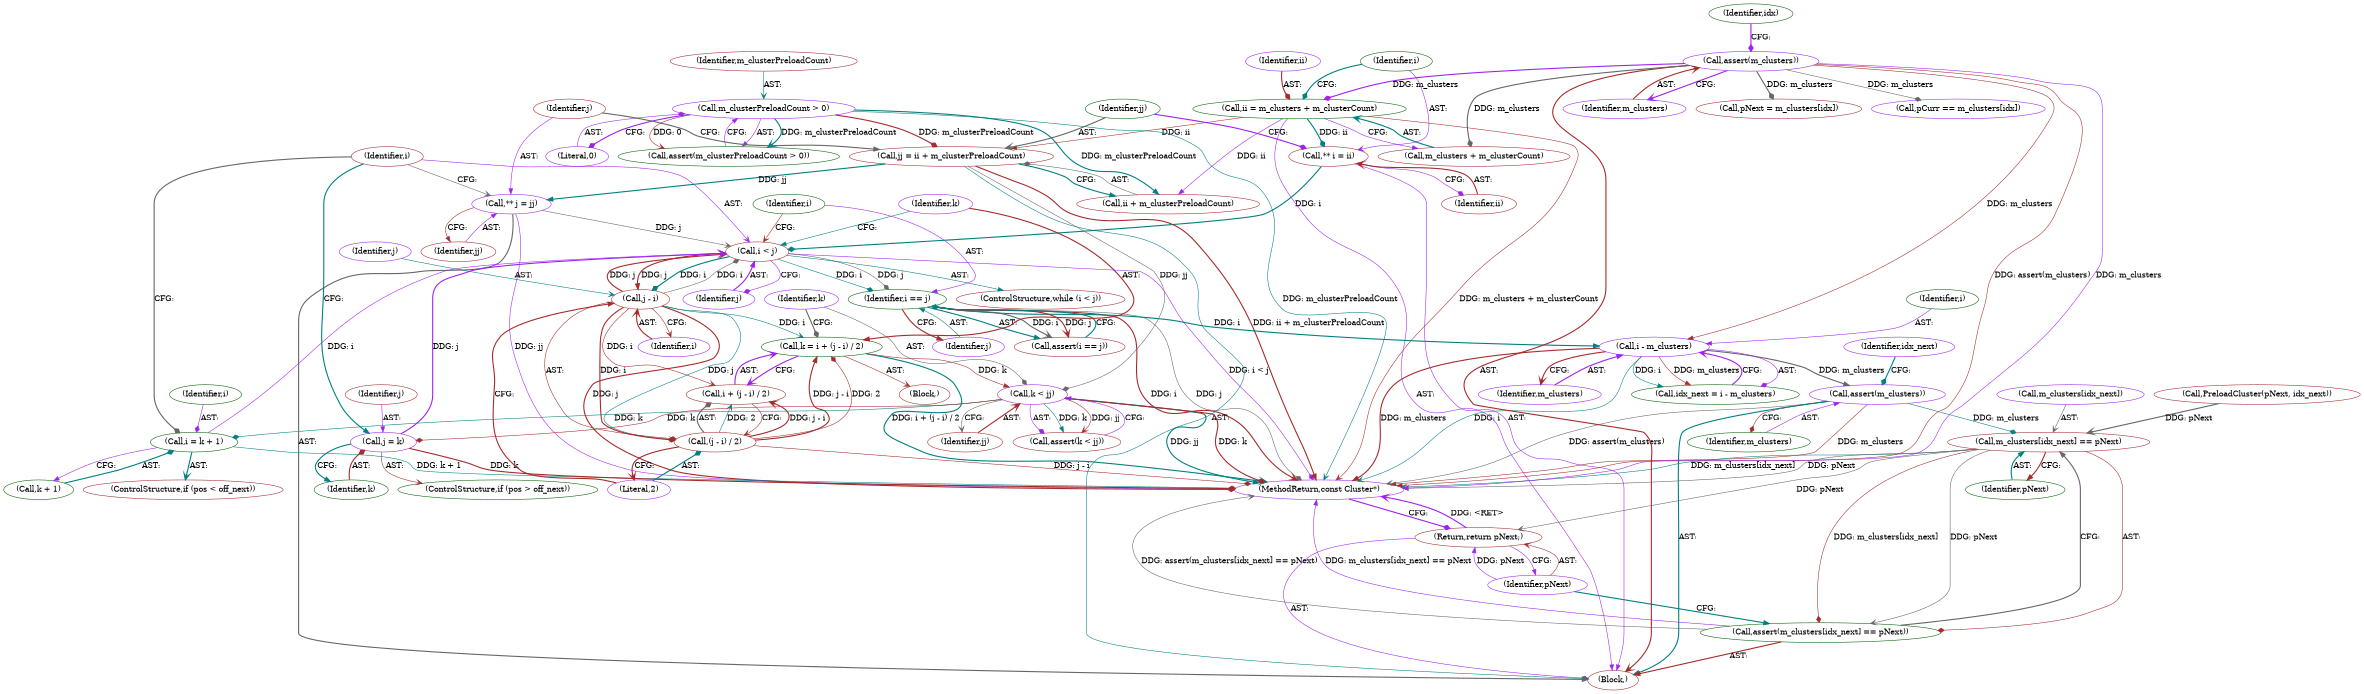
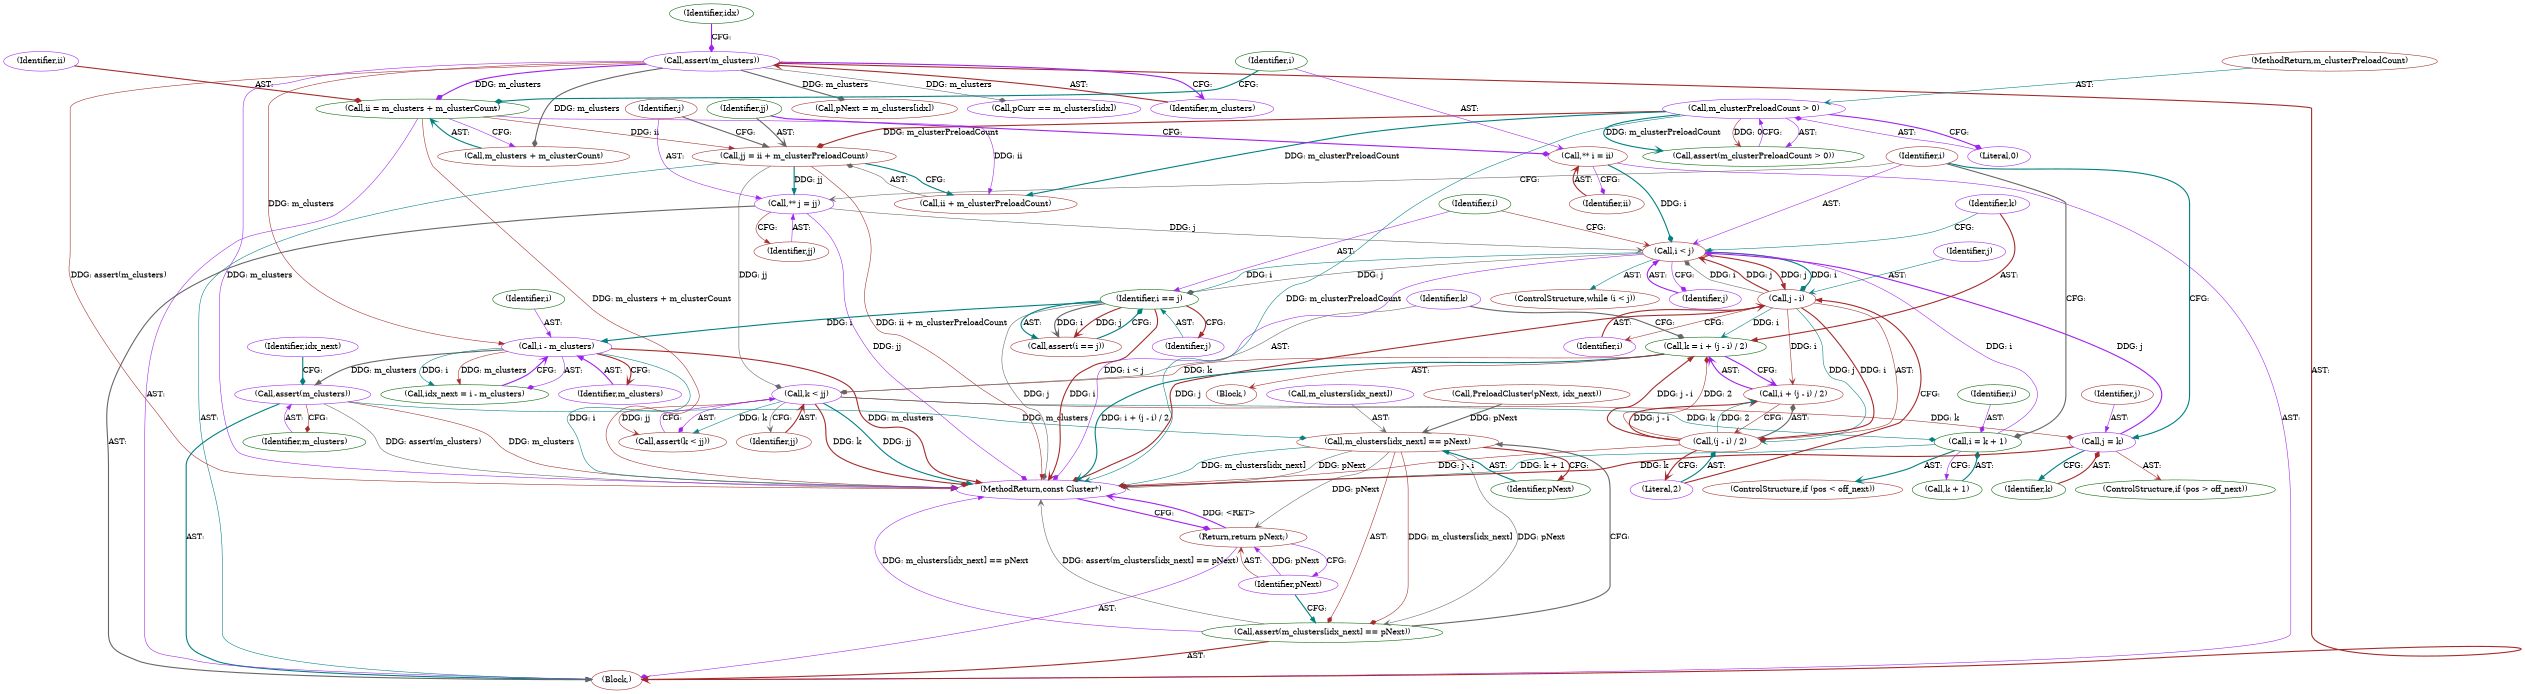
(764, 61) -> (2330, 61)
(1315, 129) -> none
(1203, 251) -> (899, 335)
